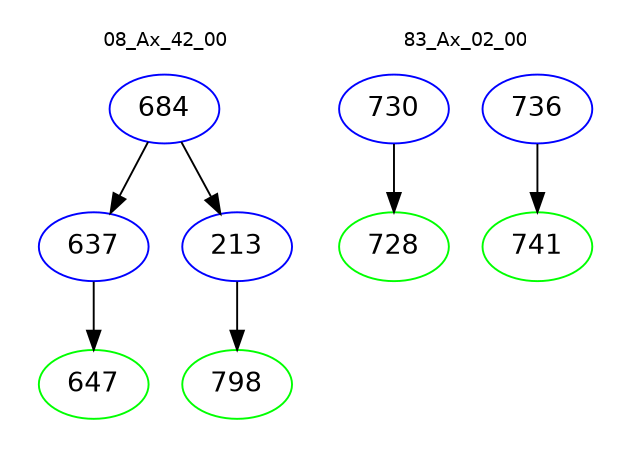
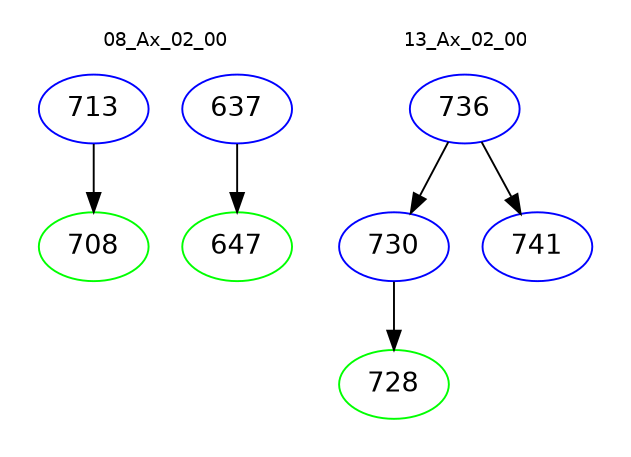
(165, 41) -> (165, 41)
(466, 41) -> (466, 41)
(164, 109) -> none
none -> (434, 169)
(237, 247) -> (94, 109)
(537, 247) -> (537, 247)
(237, 384) -> (94, 247)
